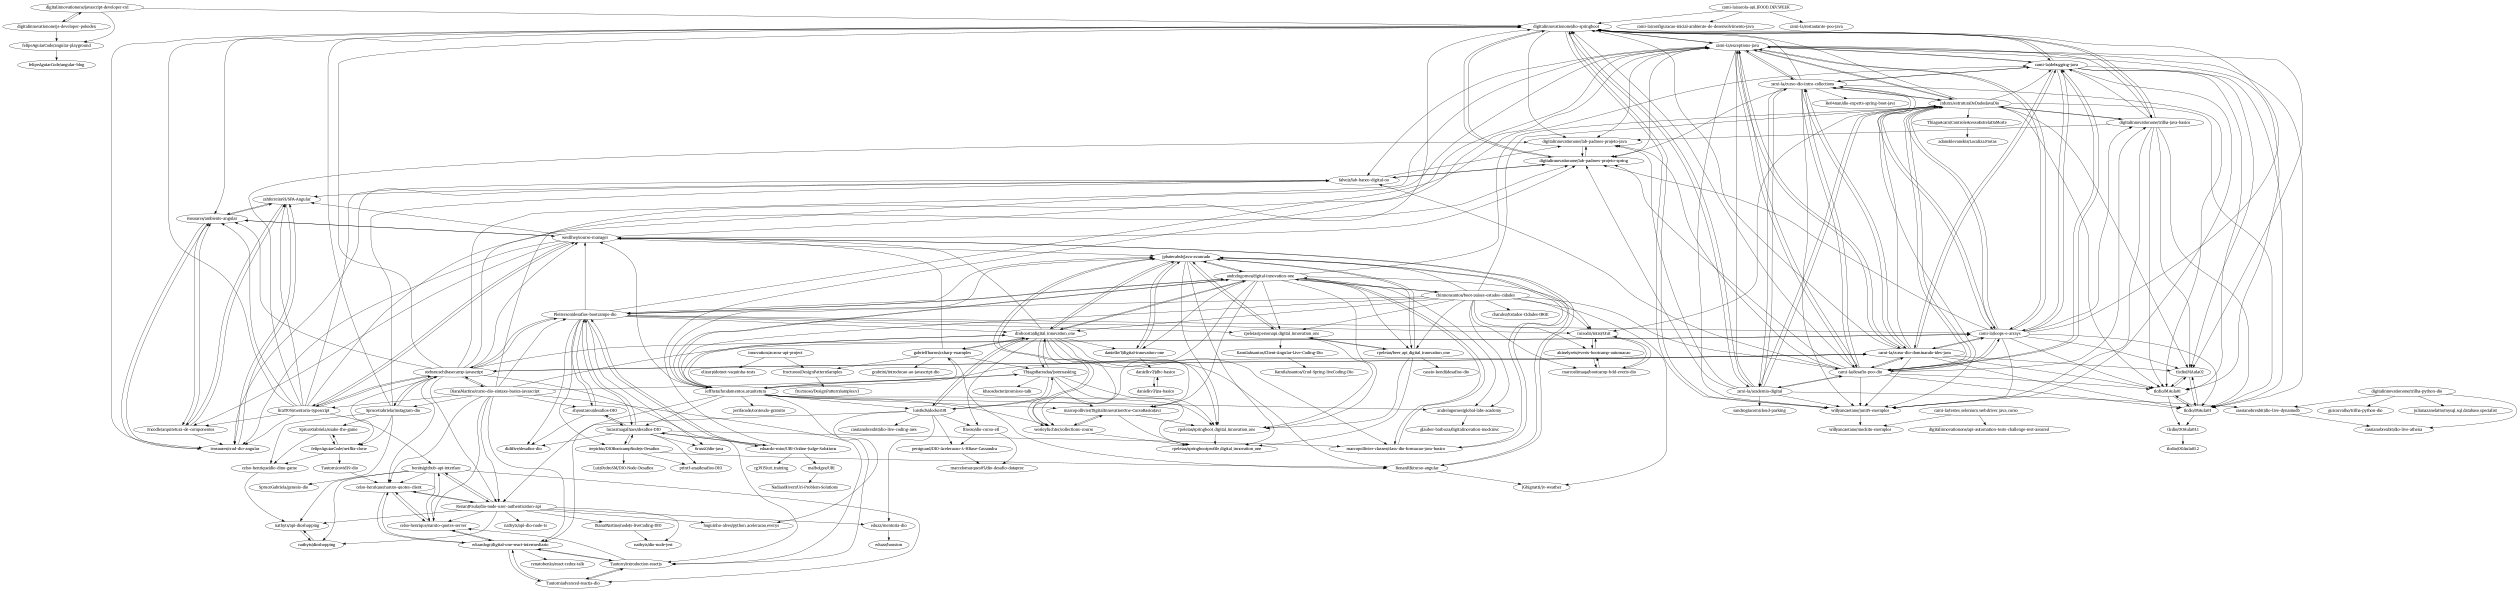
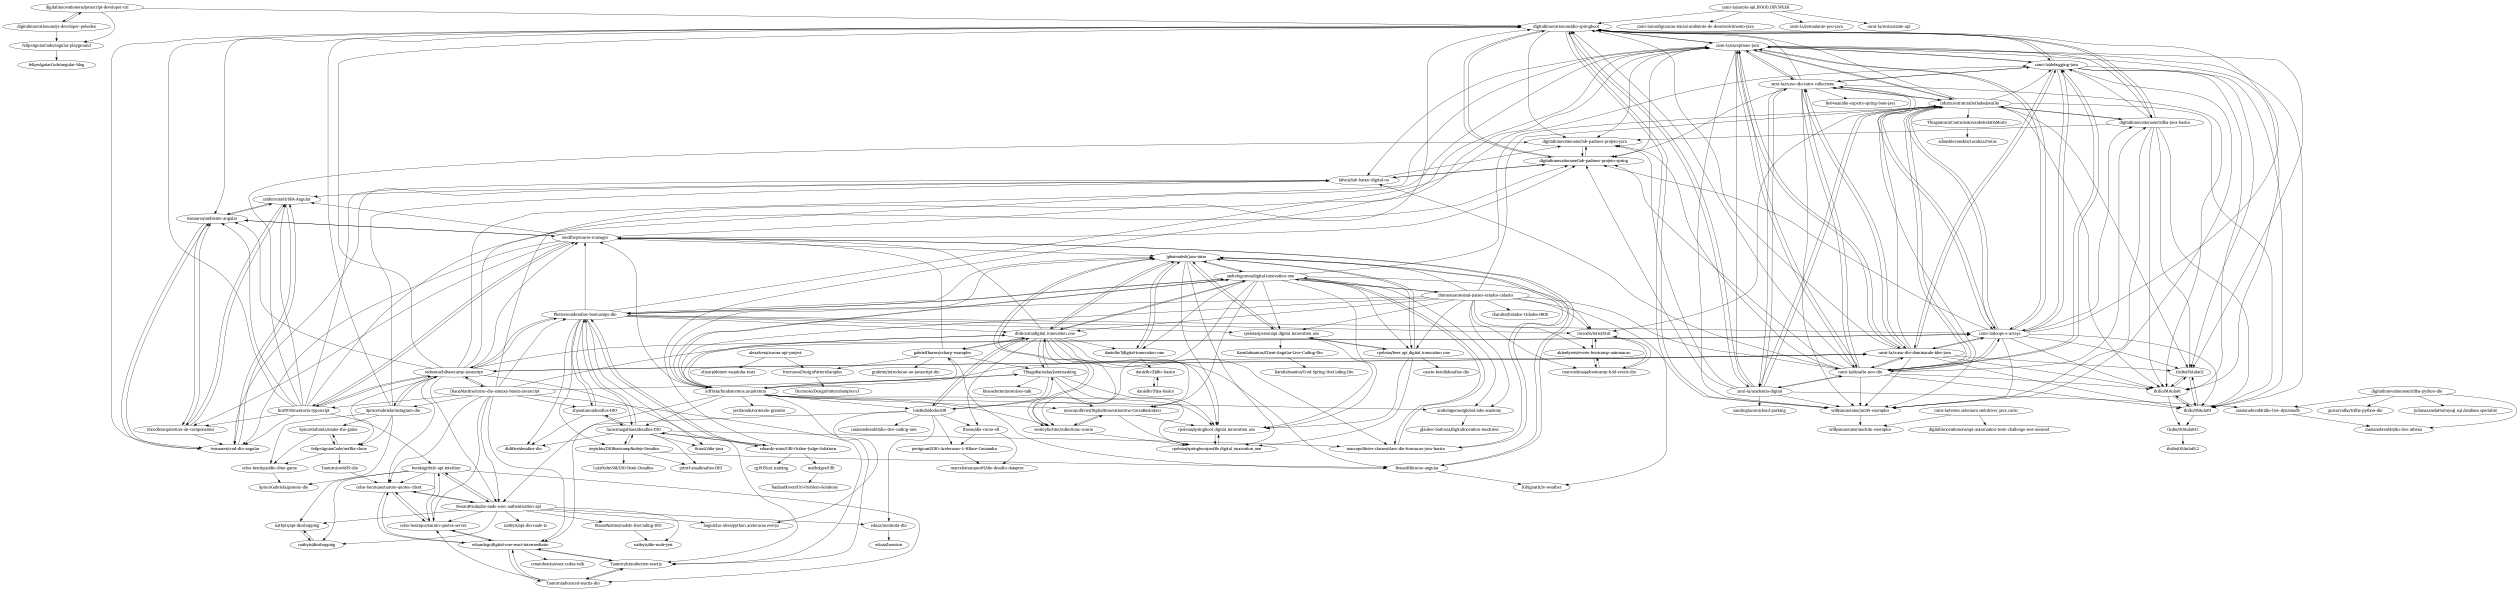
none -> (1889, 27)
(1186, 257) -> (1186, 257)
(1475, 295) -> (1475, 295)
(775, 353) -> (775, 353)
none -> (1219, 441)
(253, 501) -> (276, 477)
(546, 537) -> (488, 565)
